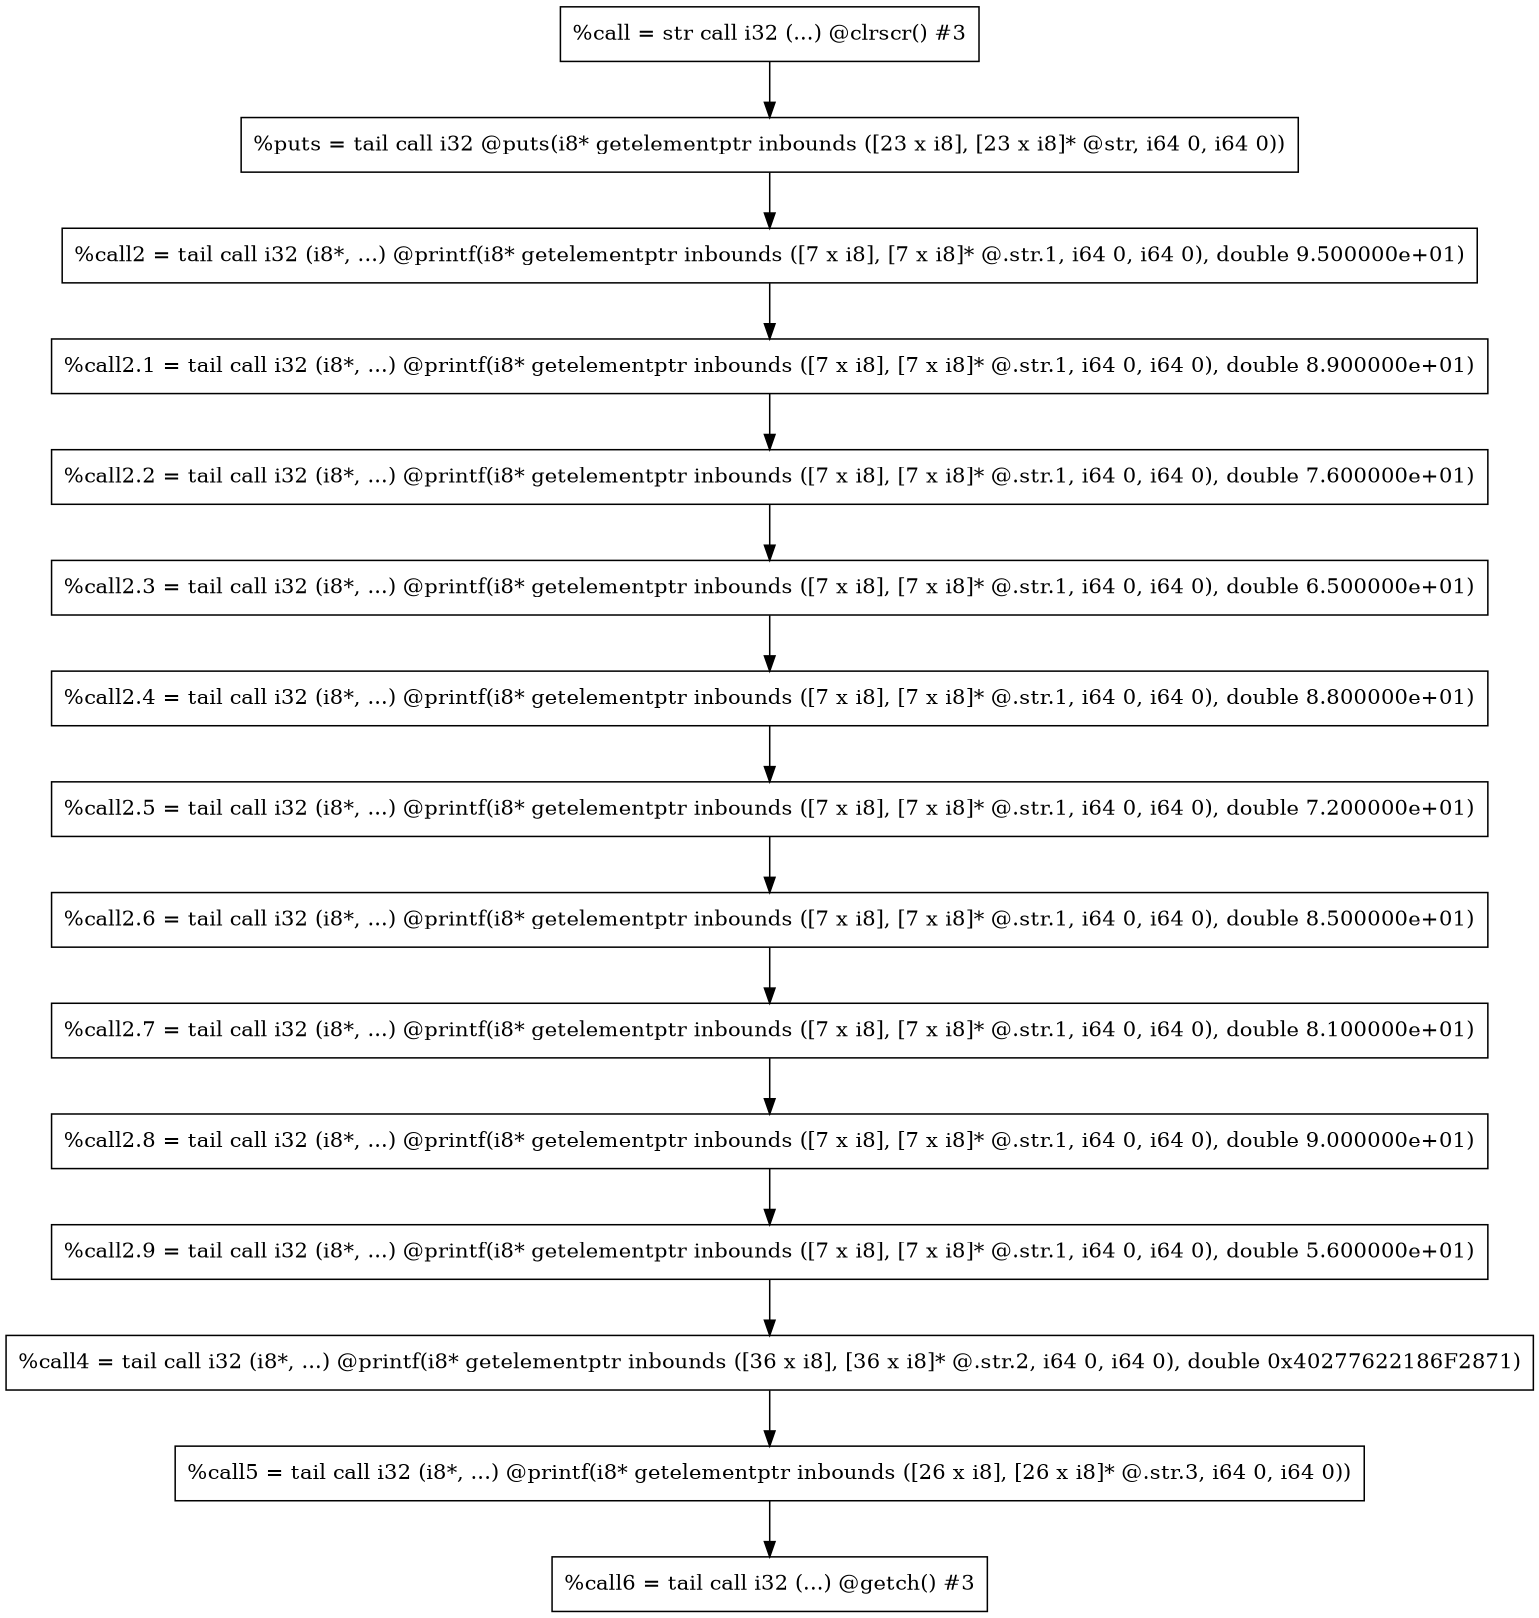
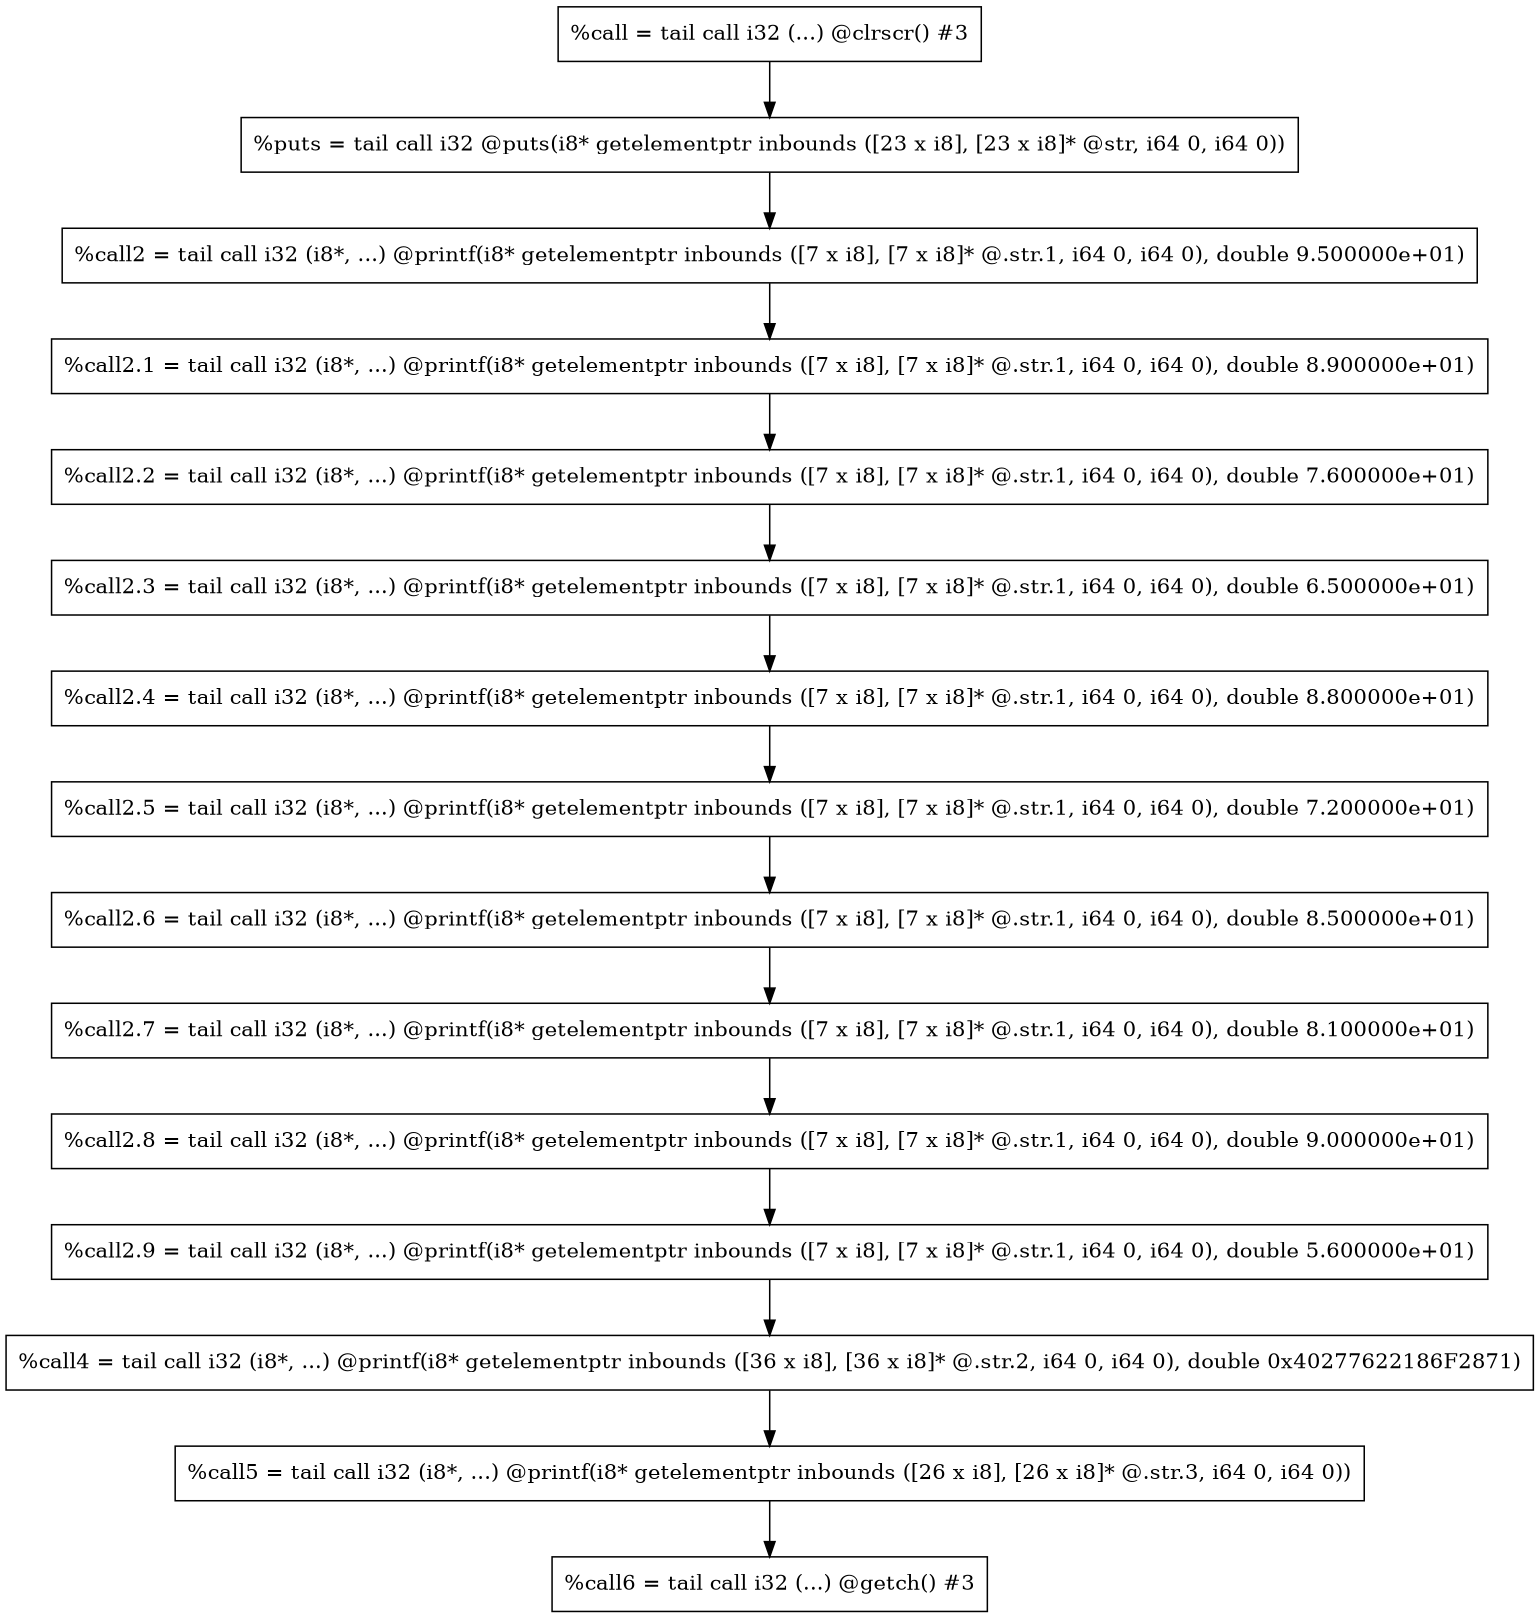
(770, 34) -> (770, 34)
